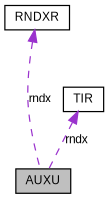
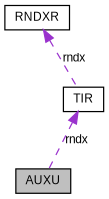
(28, 106) -> (64, 64)
